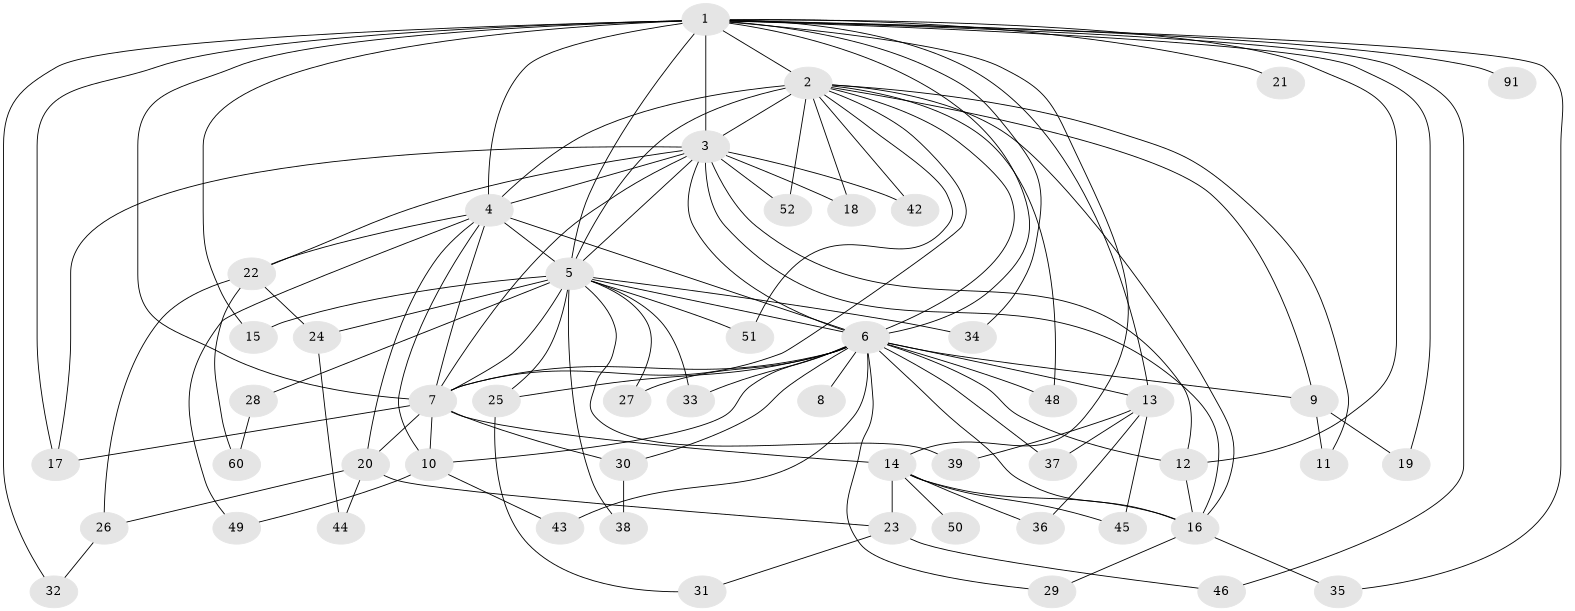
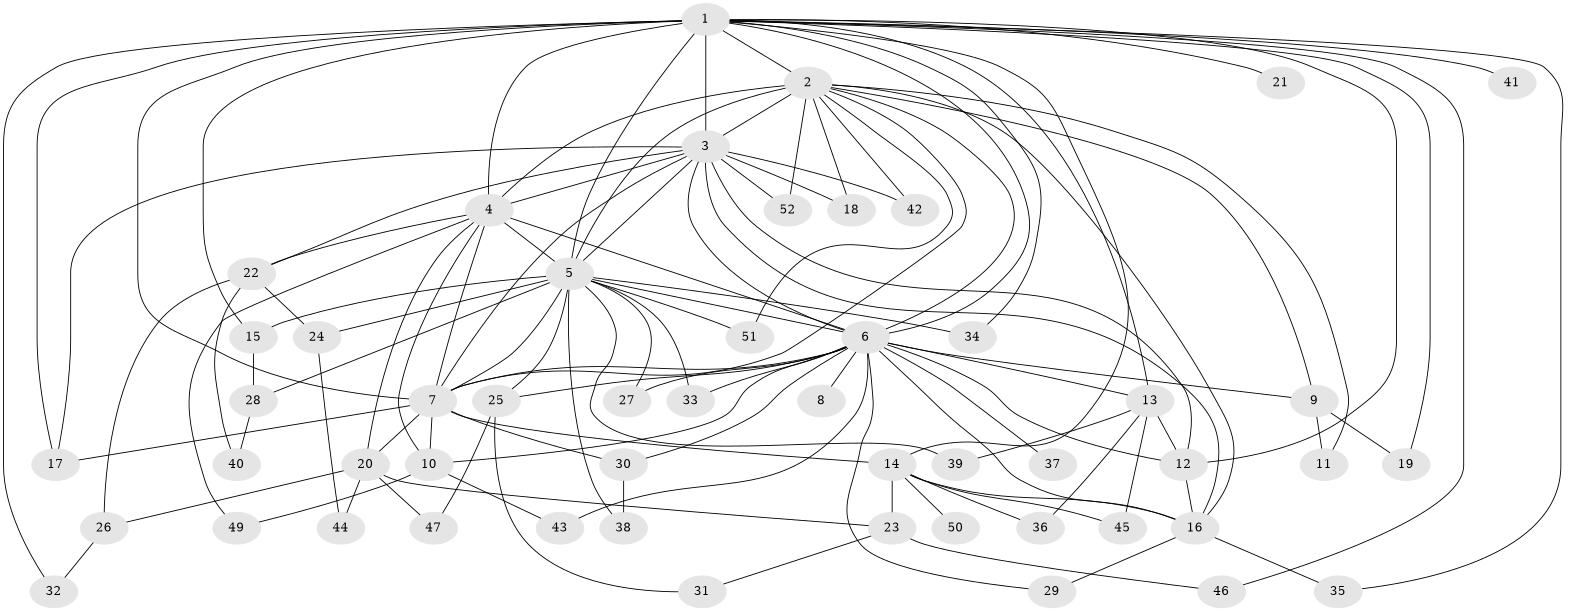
(1512, 83) -> (1512, 83)
none -> (254, 373)
(1053, 401) -> none
(1101, 433) -> (1167, 433)
(237, 465) -> (237, 465)
none -> (434, 528)
